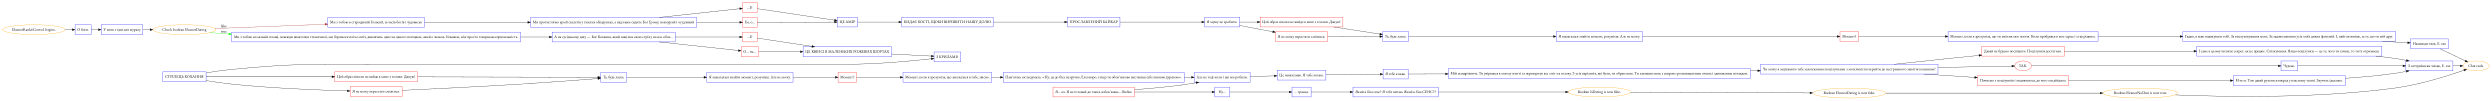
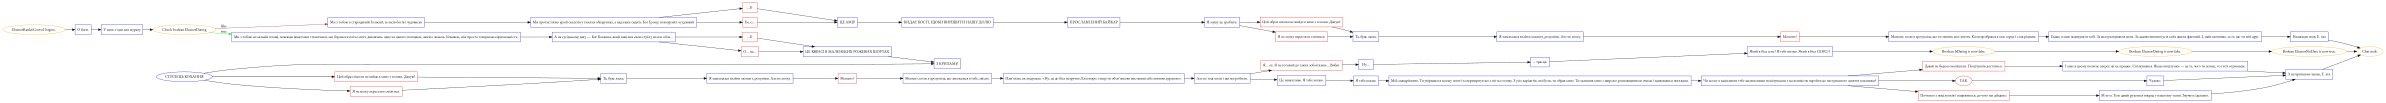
(184, 77) -> (184, 77)
(1165, 87) -> (1260, 72)
